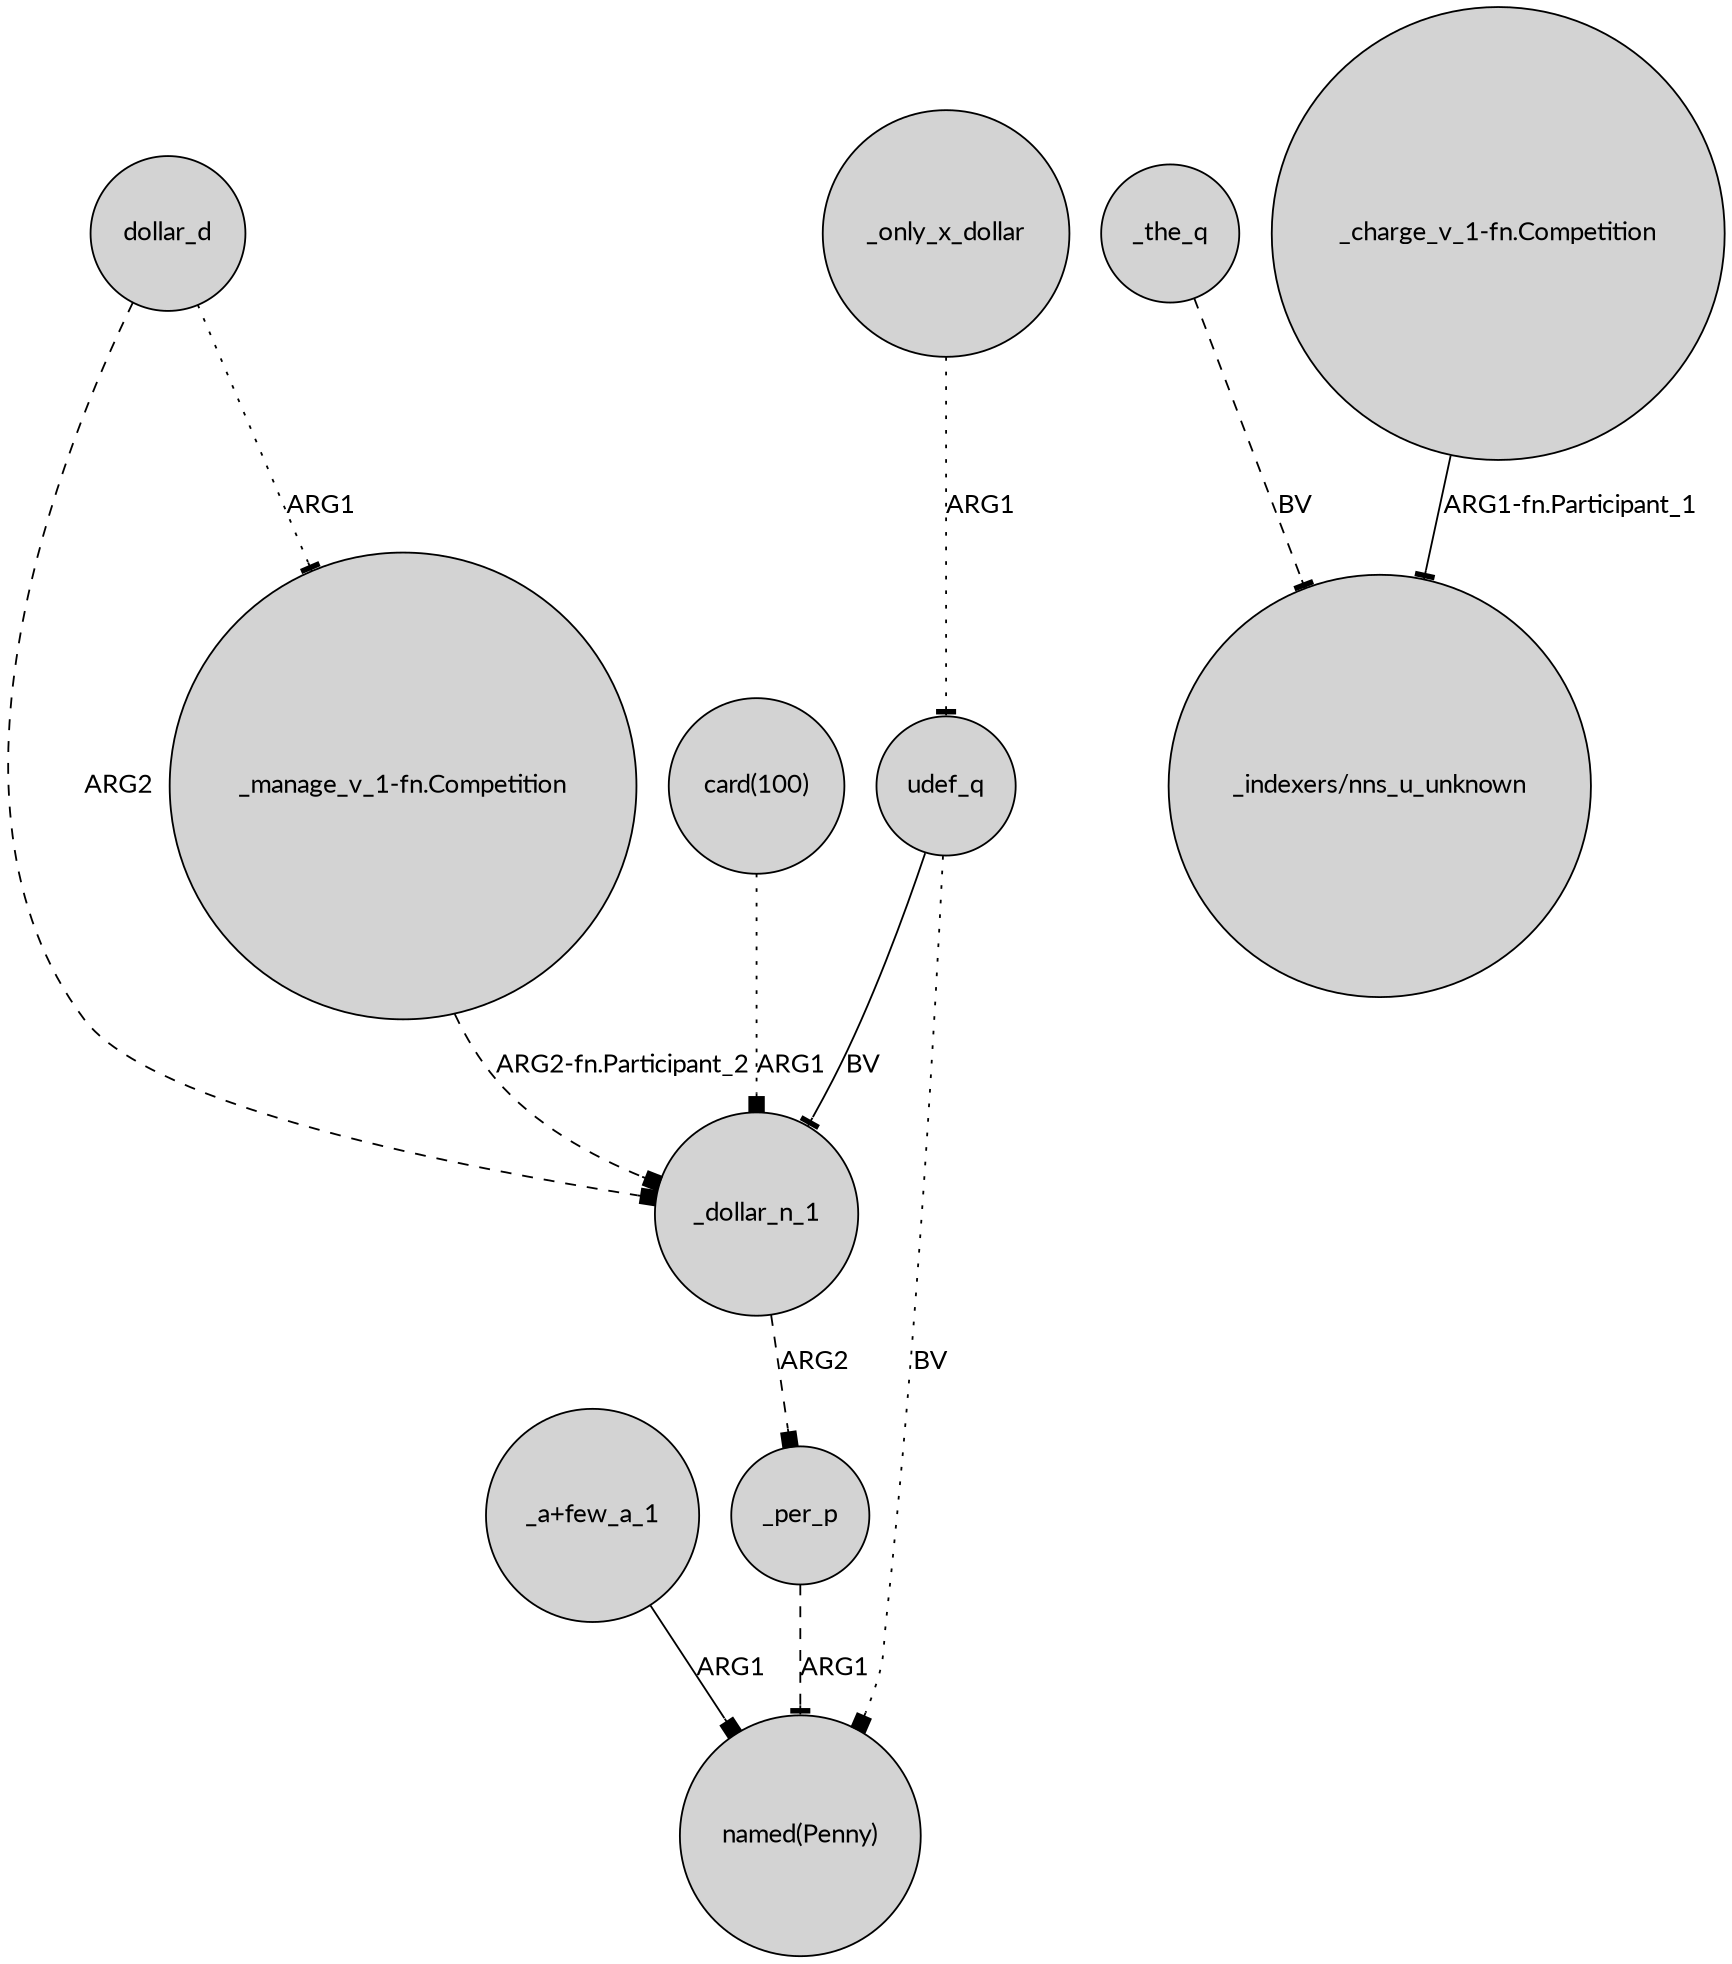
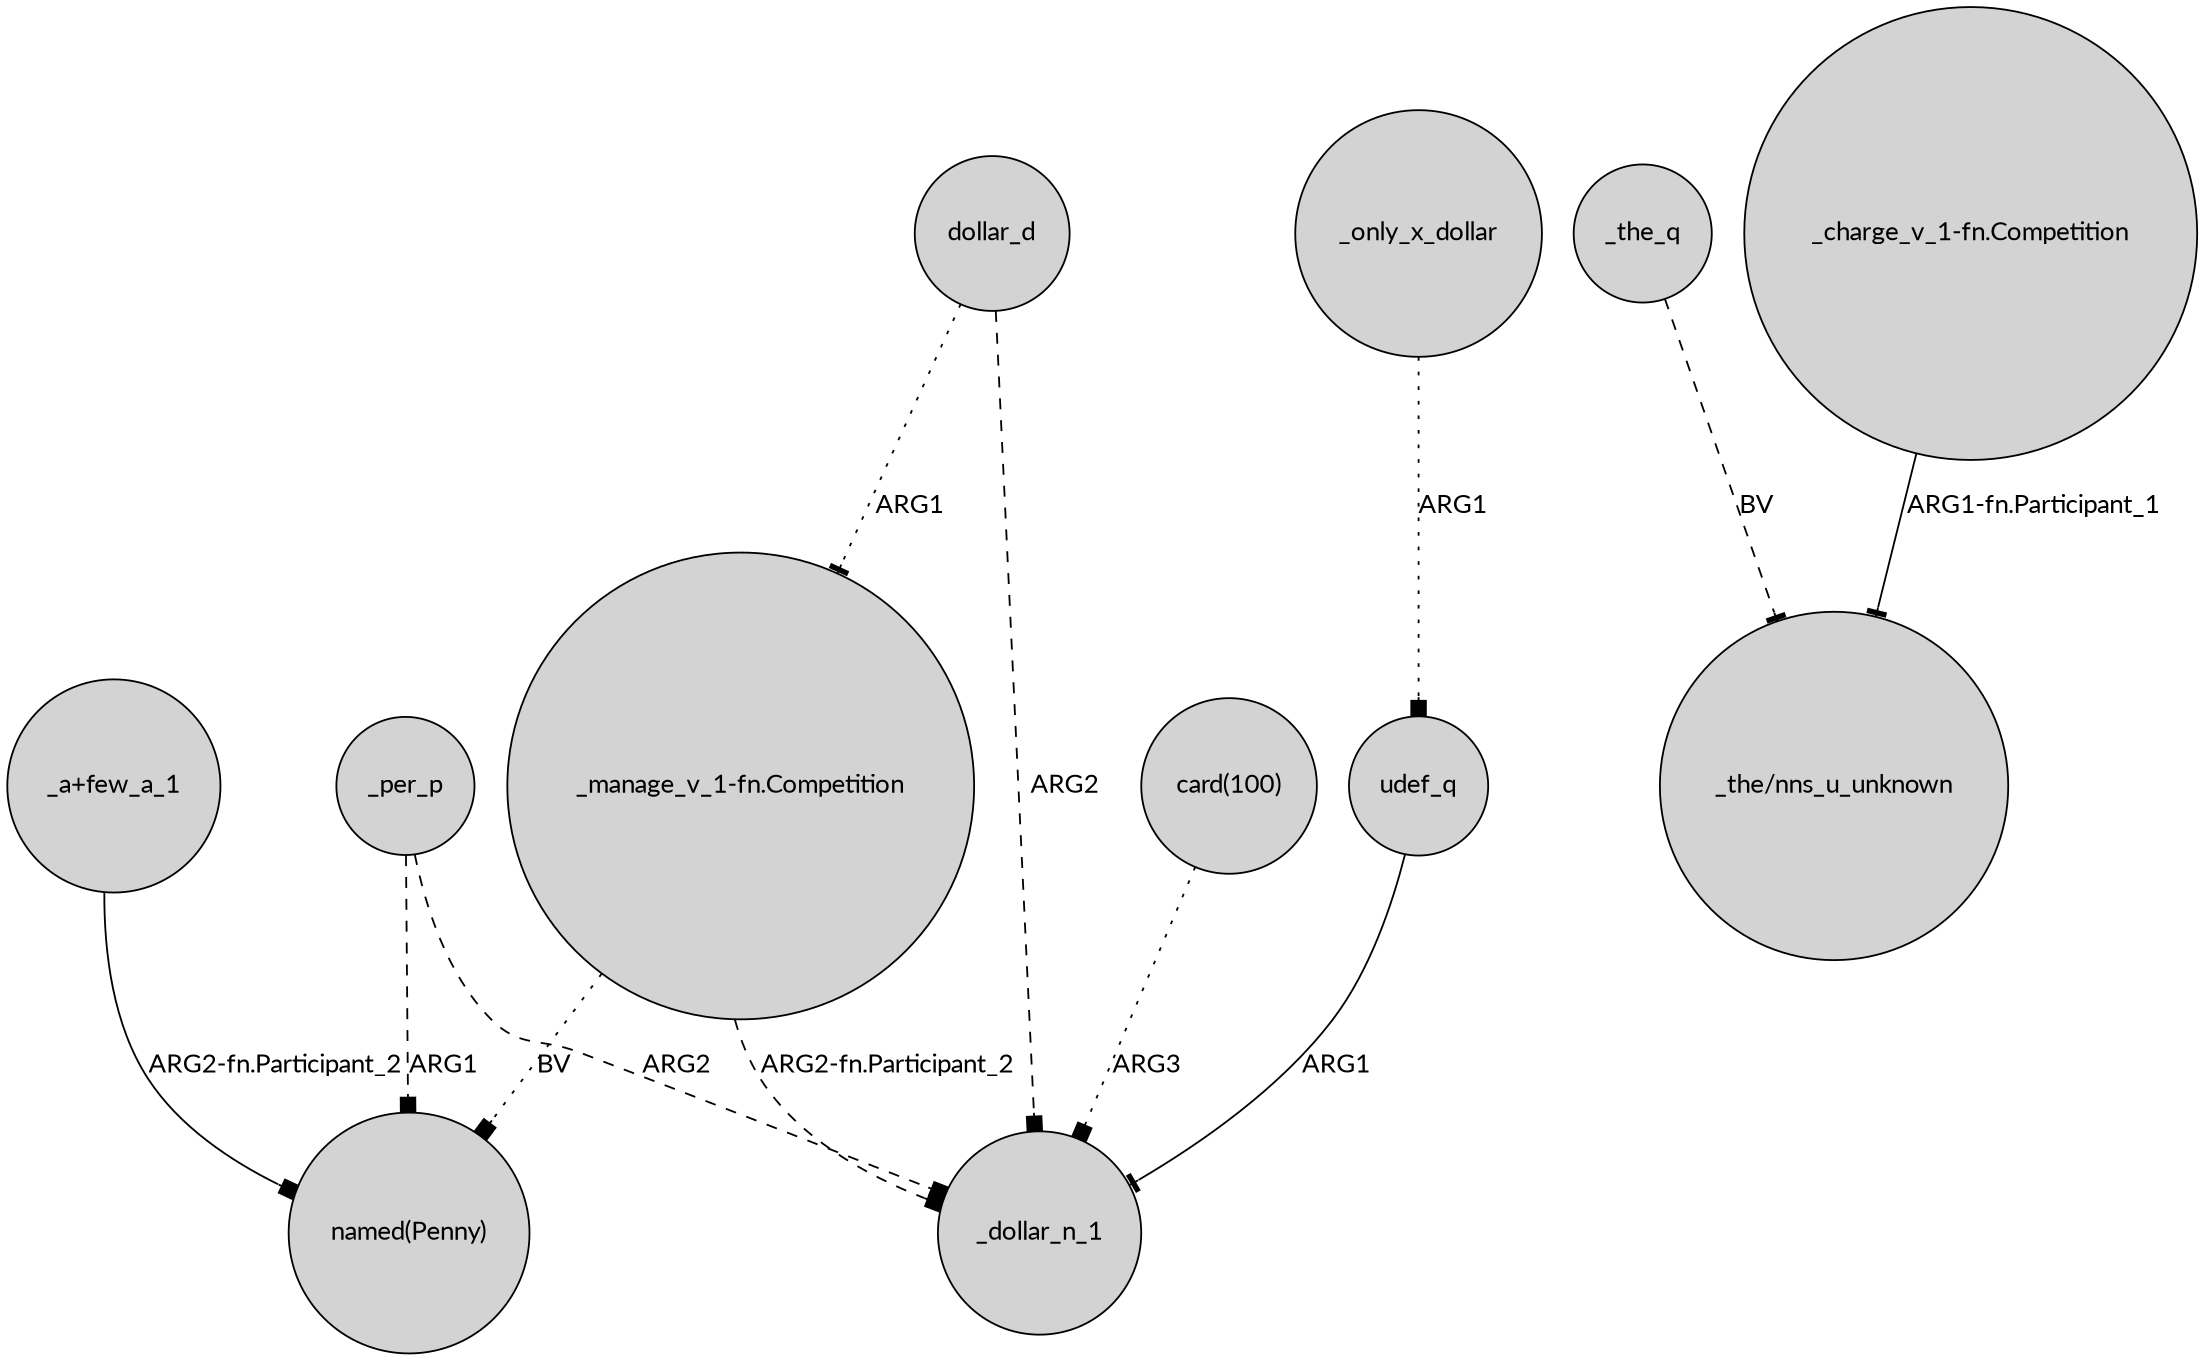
(946, 532) -> (1419, 527)
(1380, 786) -> (1834, 786)
(791, 1066) -> (1147, 1066)
(863, 1066) -> (1337, 1066)
(917, 1286) -> (541, 1054)
(779, 1372) -> (623, 1069)
(800, 1645) -> (407, 974)
(731, 1668) -> (275, 1066)
